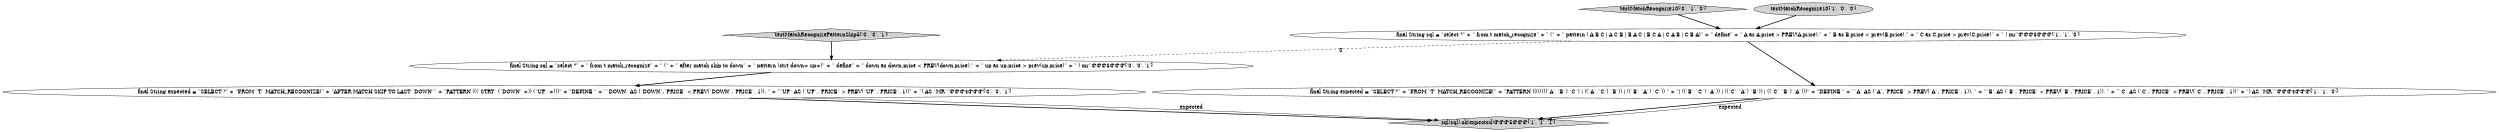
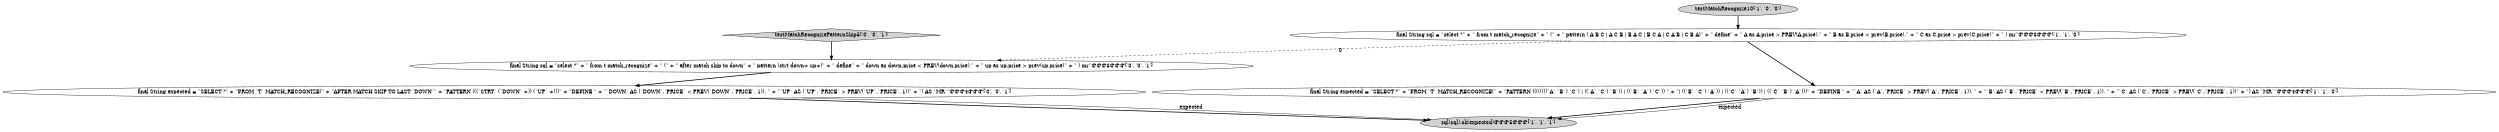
(1663, 9) -> none
(1498, 123) -> (1498, 123)
